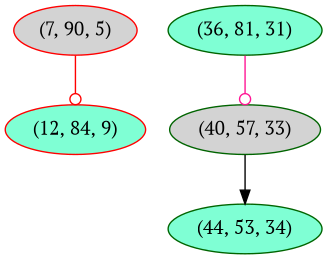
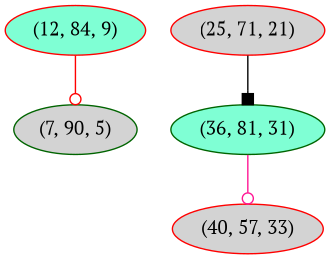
(75, 30) -> (75, 130)
none -> (248, 30)
(75, 75) -> (75, 75)
(245, 130) -> (248, 229)
(245, 229) -> none
